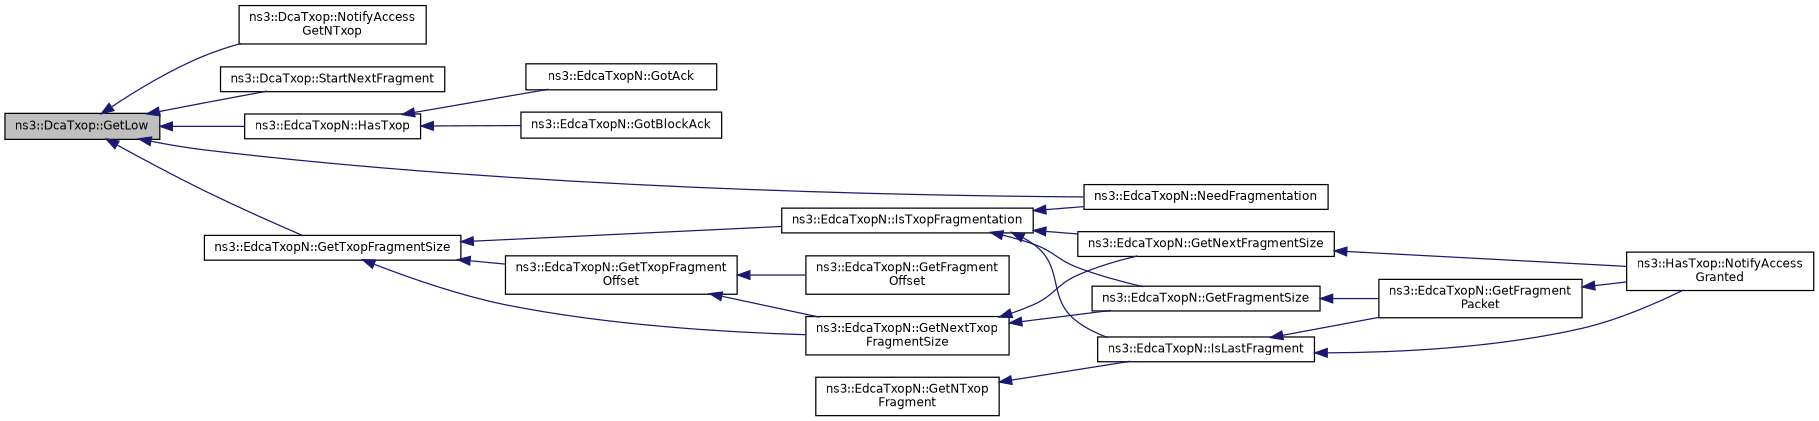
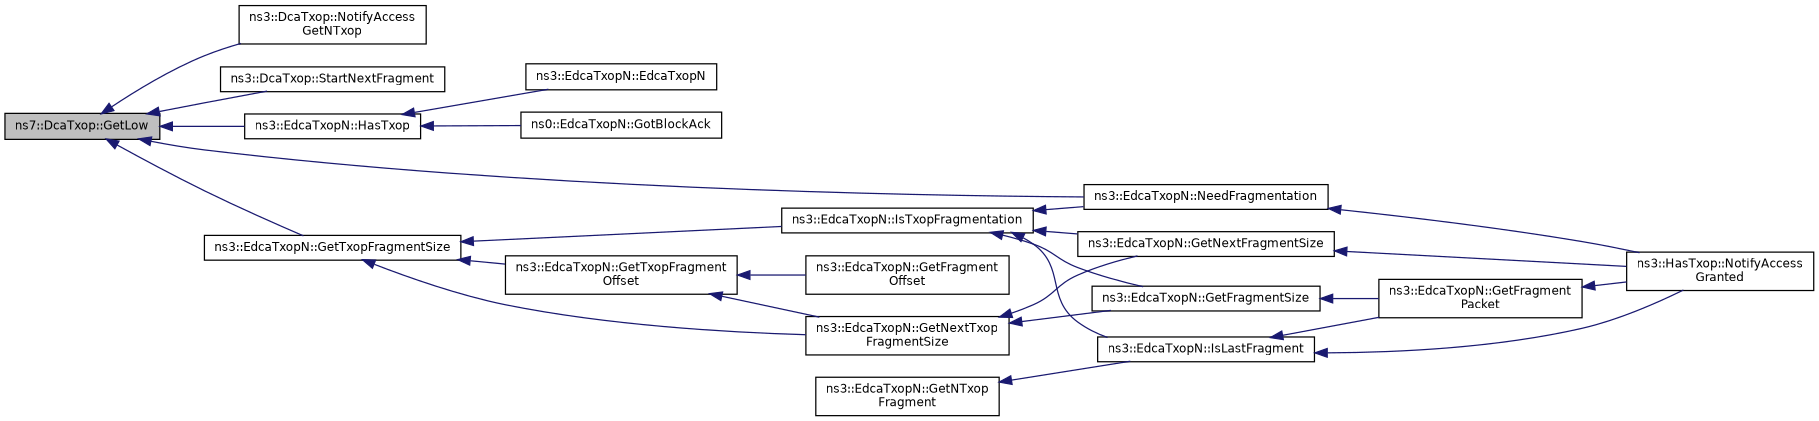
(621, 77) -> (621, 77)
(621, 125) -> (621, 125)
(82, 126) -> (82, 126)
none -> (1491, 228)
